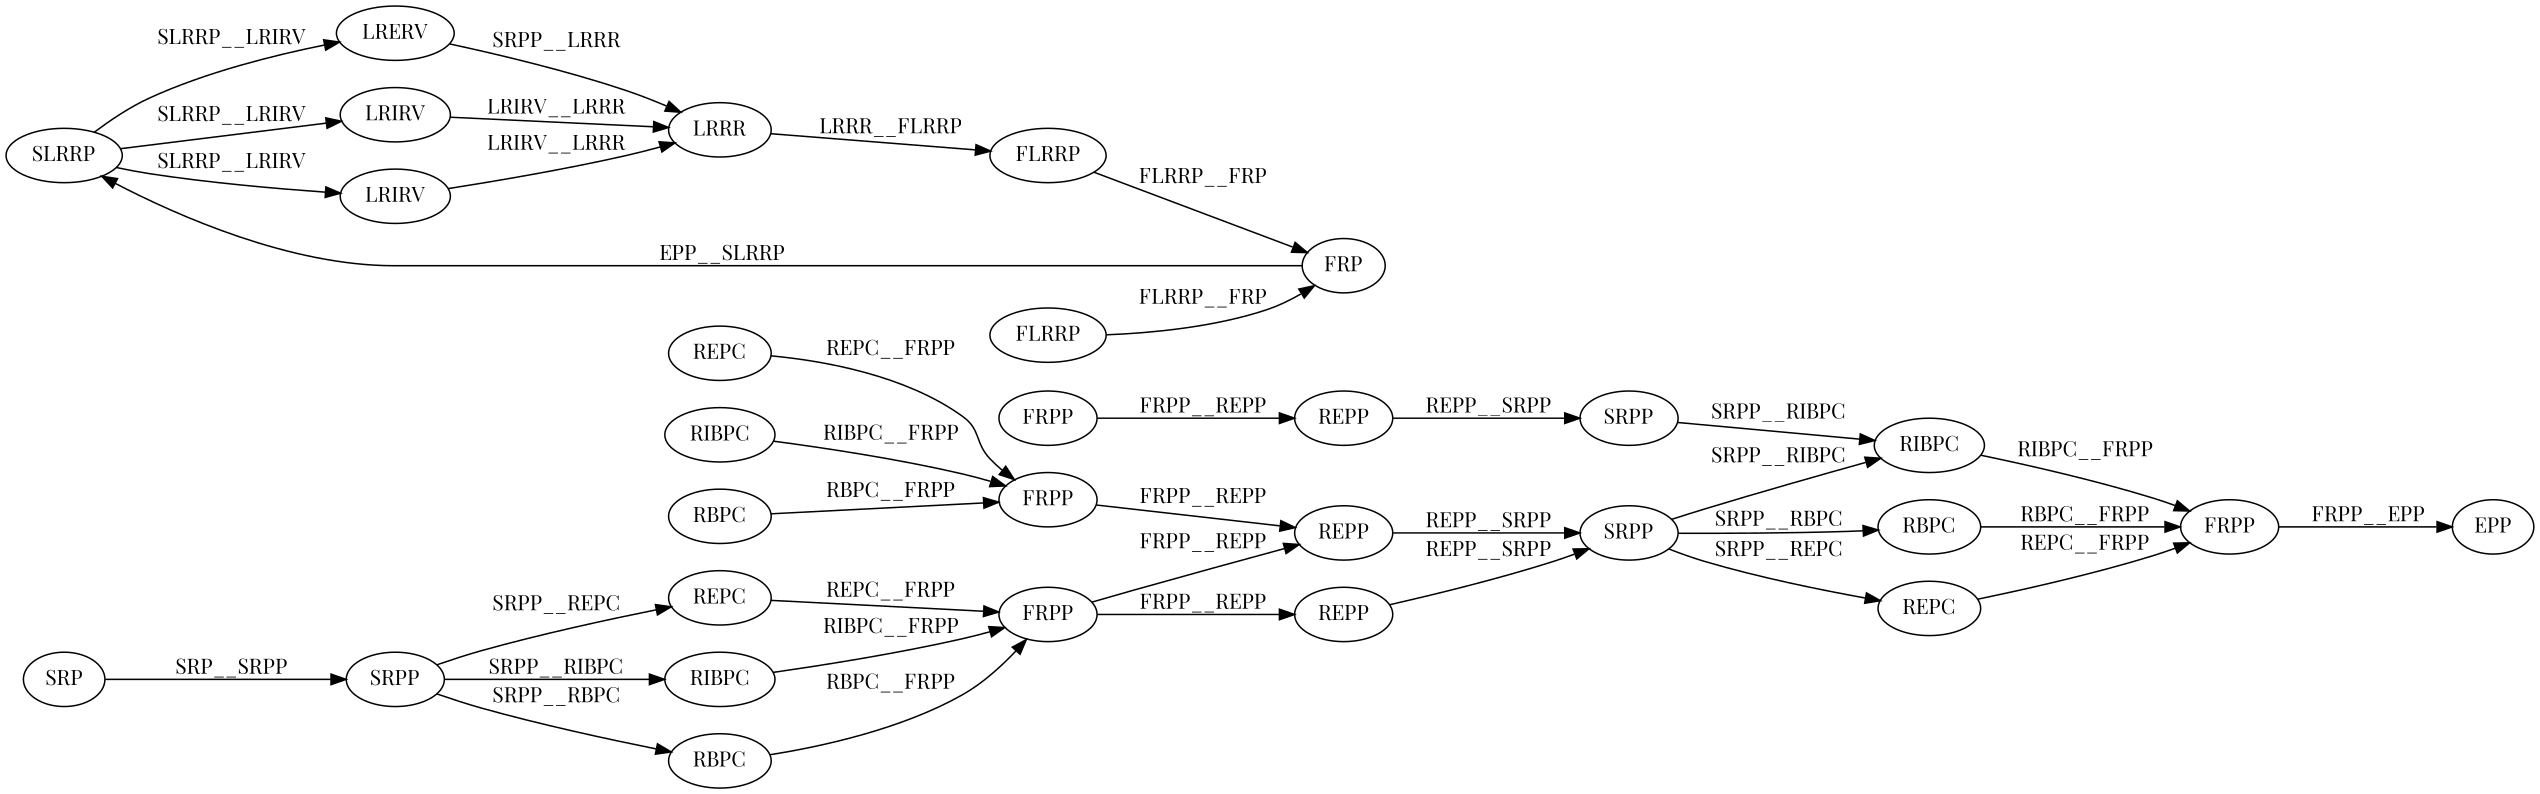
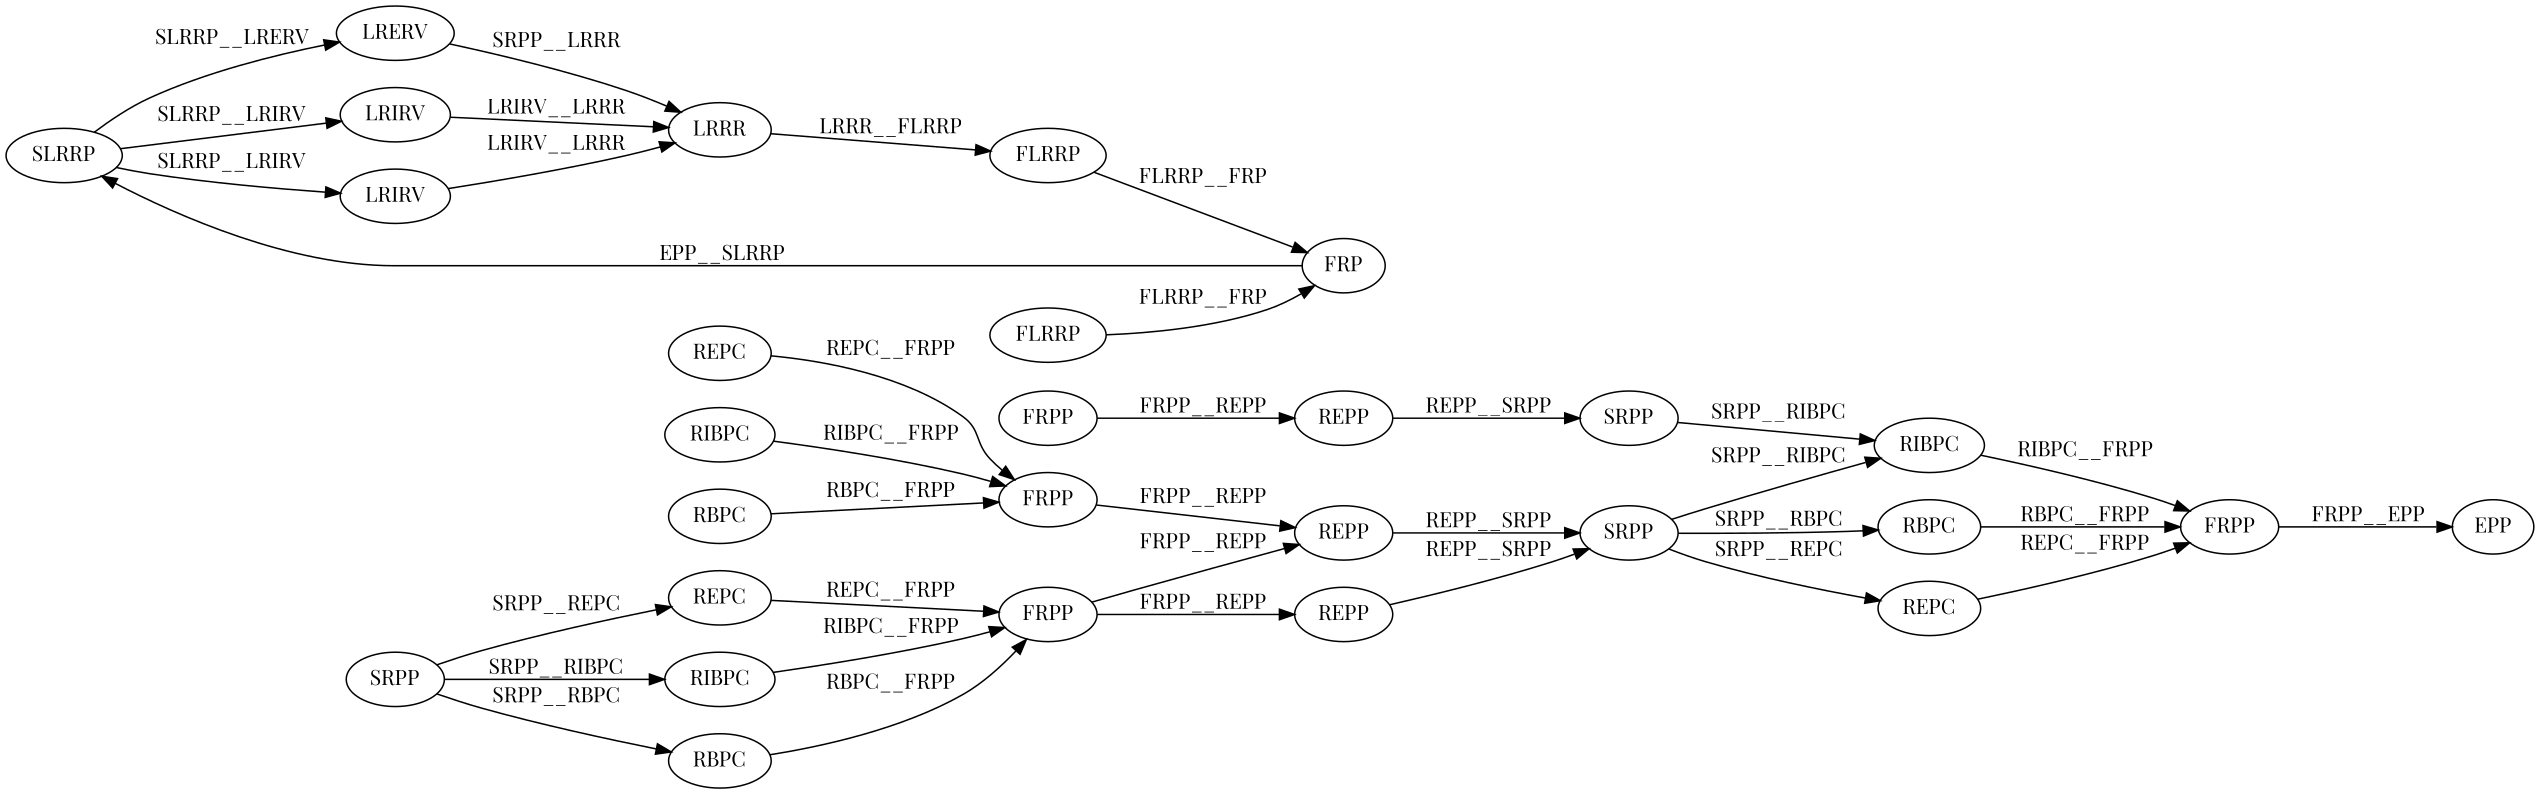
(229, 38) -> (229, 38)
(64, 679) -> none
